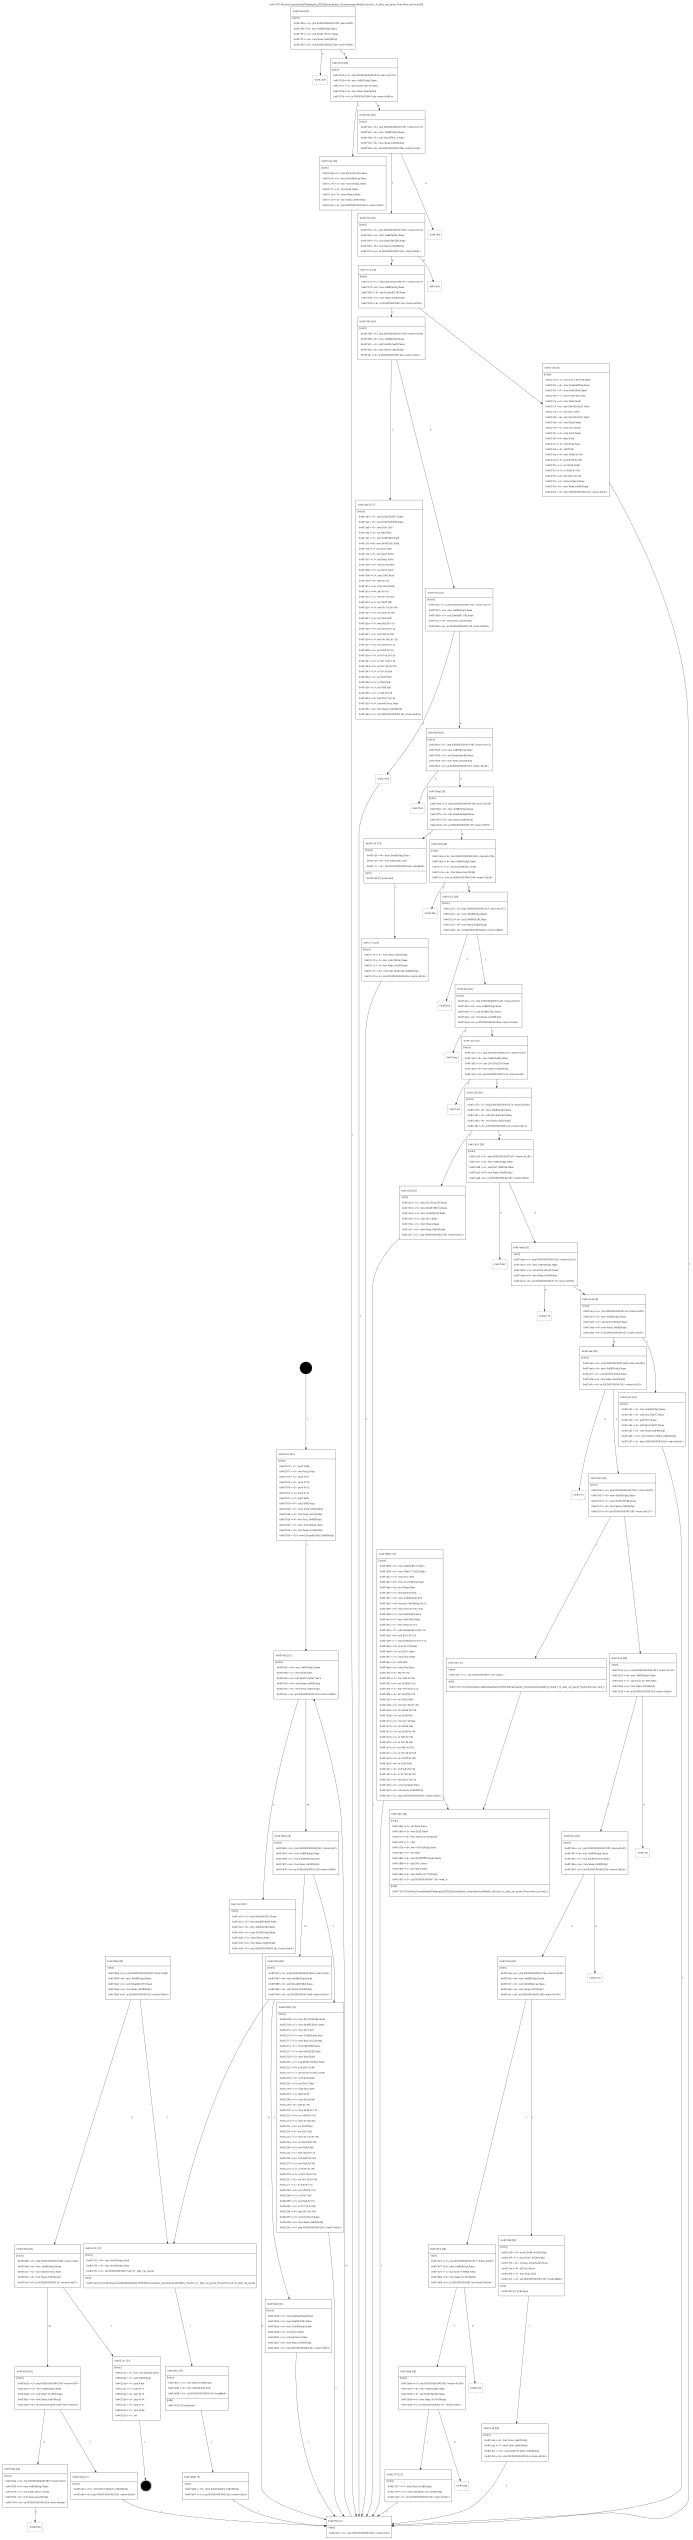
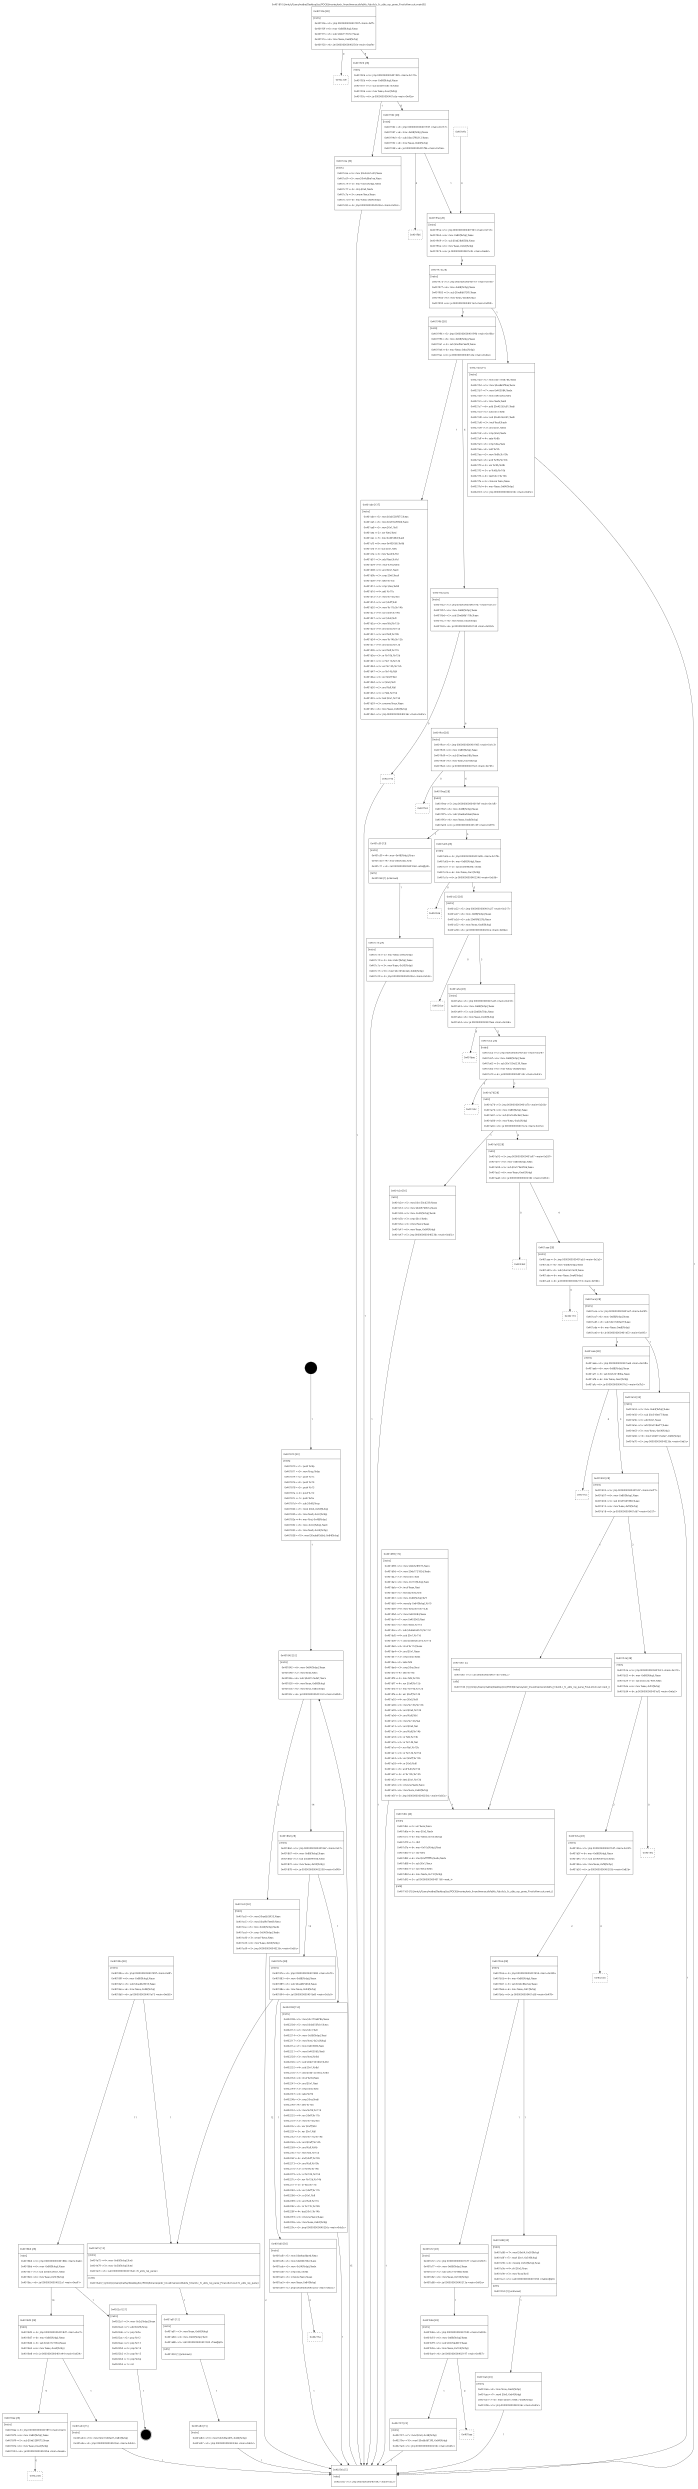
(427, 267) -> (461, 174)
(470, 2335) -> (311, 2312)
